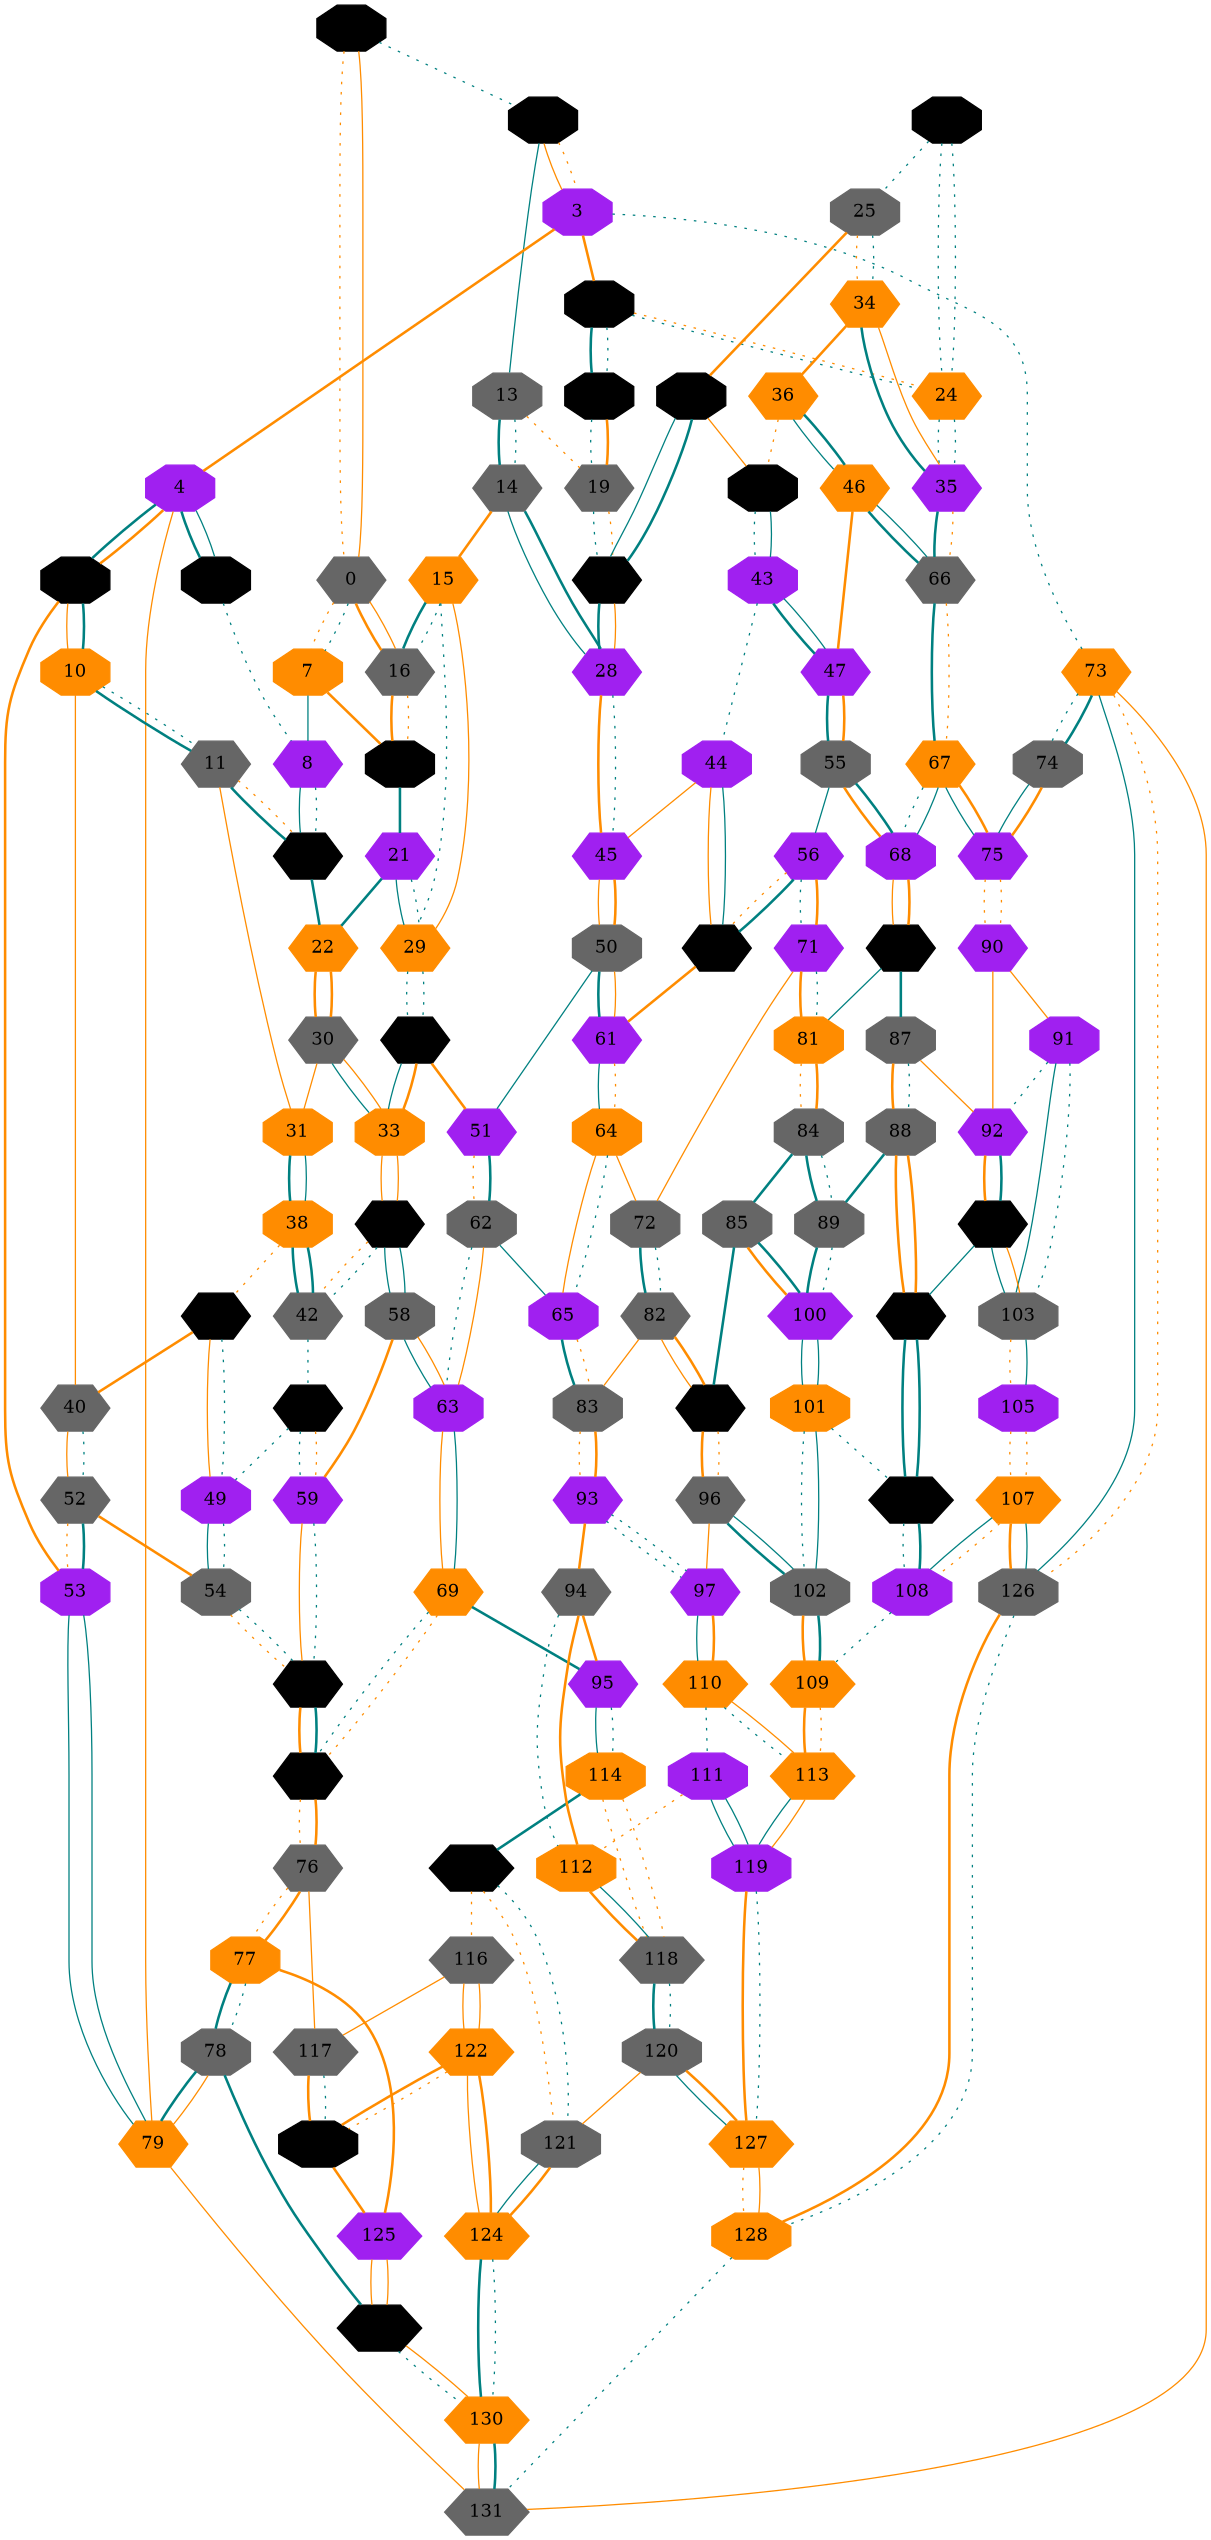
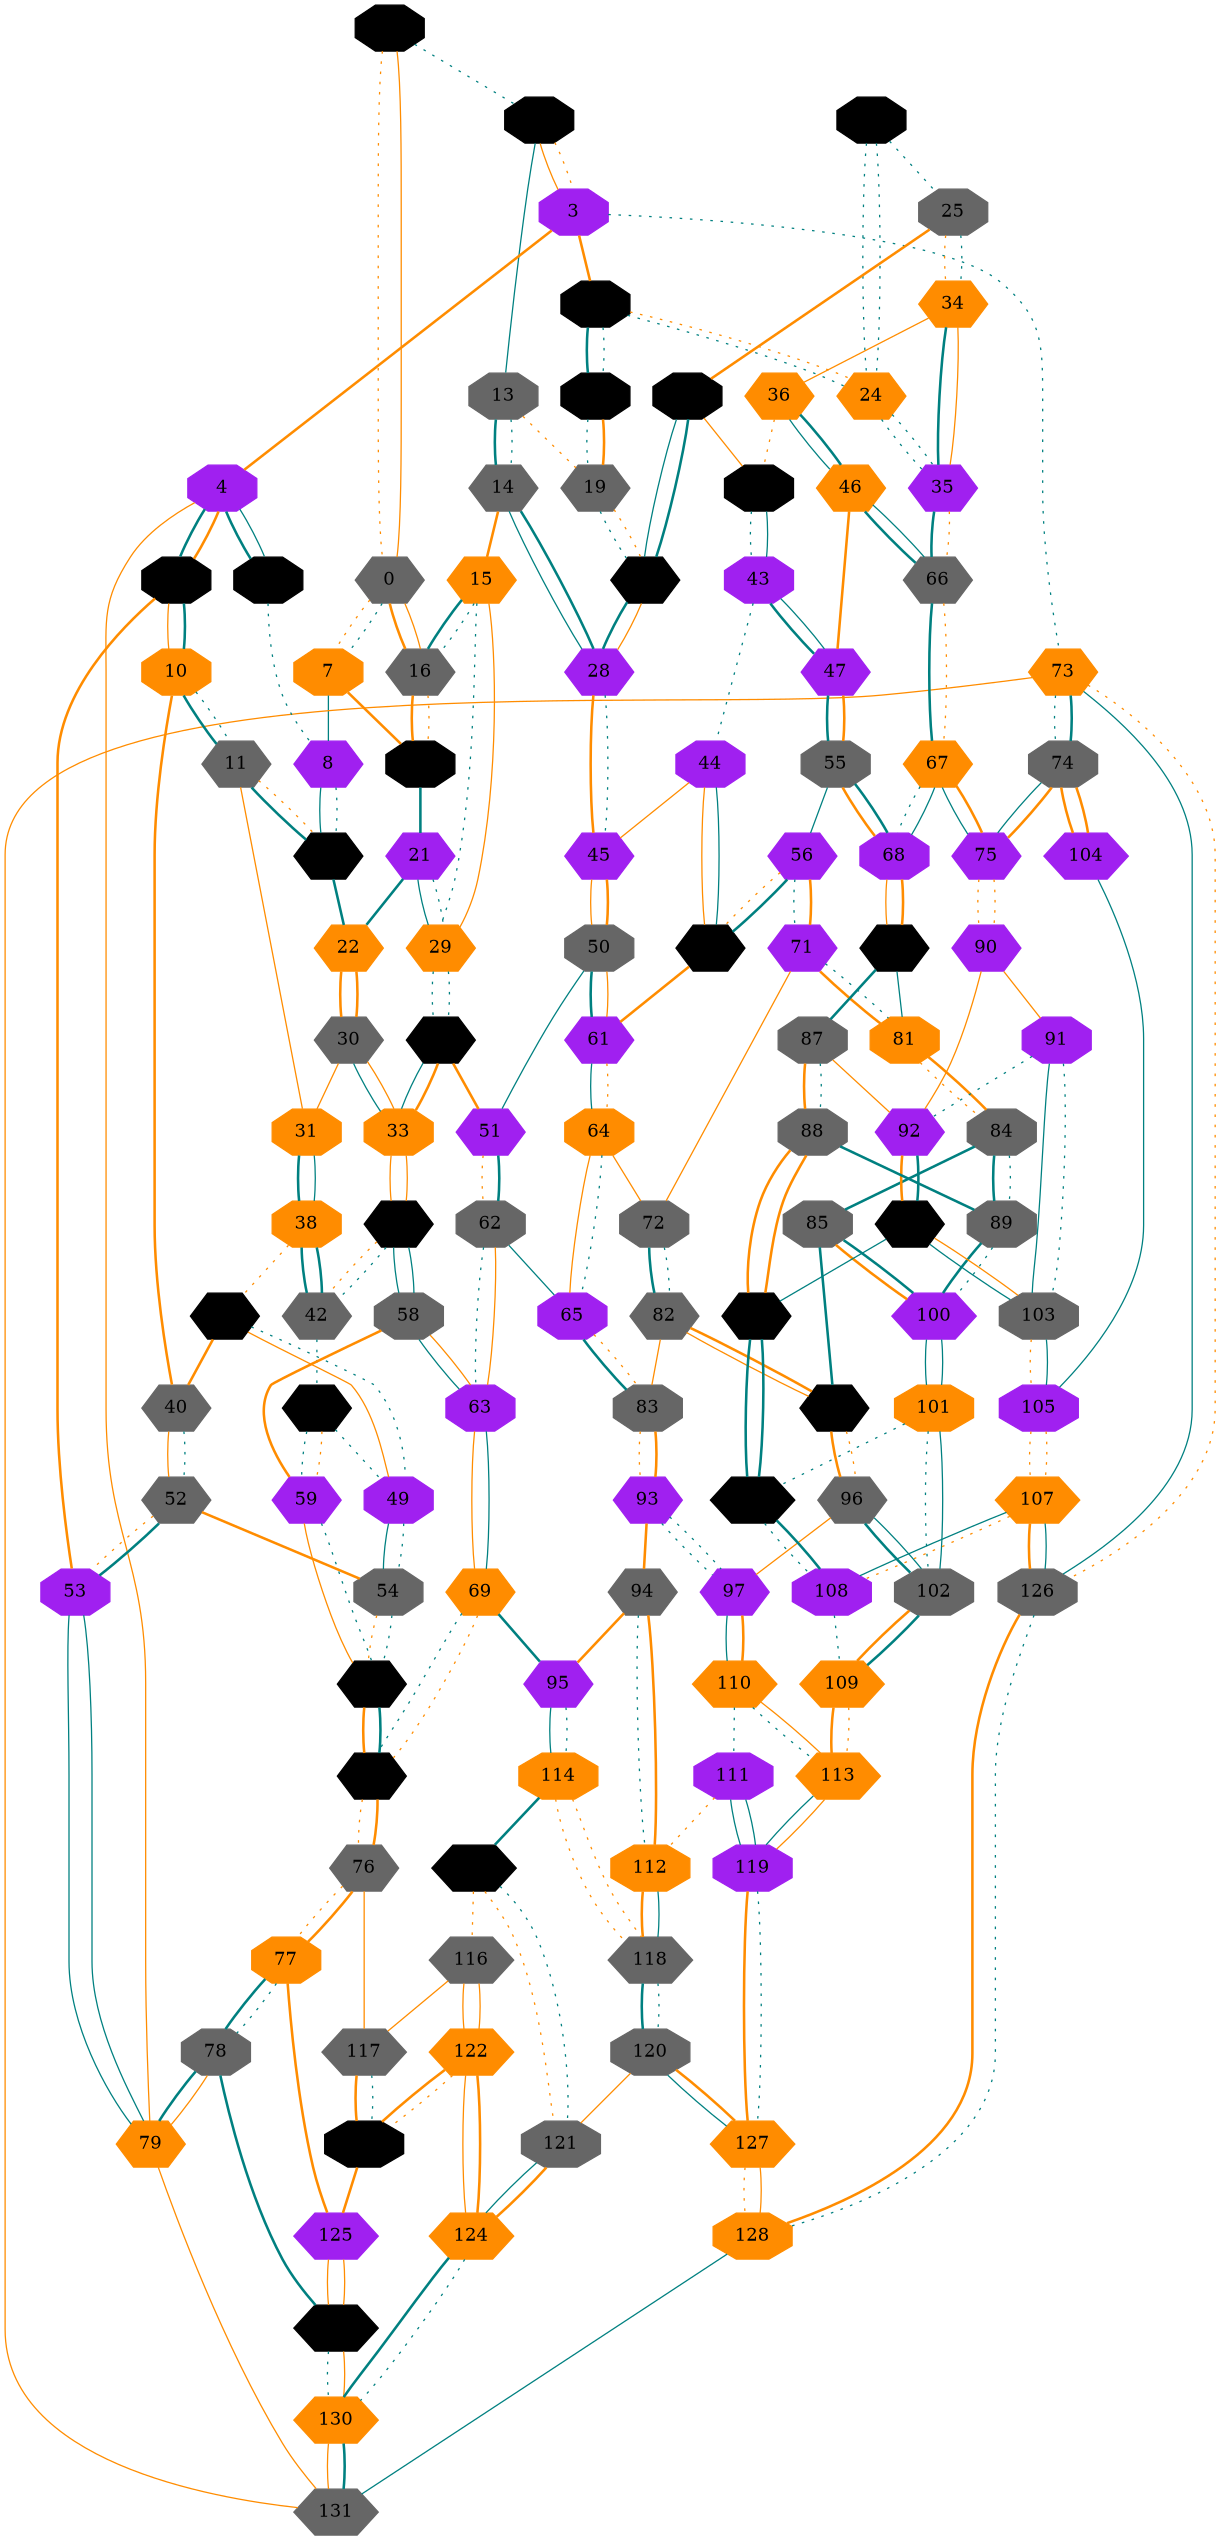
(824, 350) -> (857, 355)
none -> (1086, 856)
(75, 1040) -> (155, 1040)
(620, 2373) -> (544, 2374)
